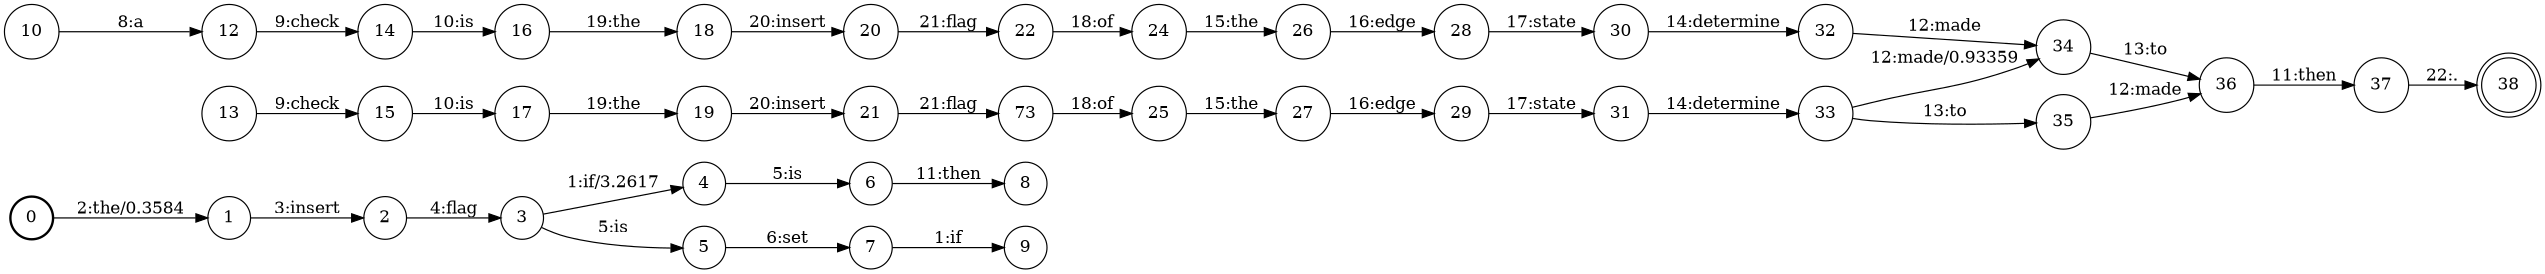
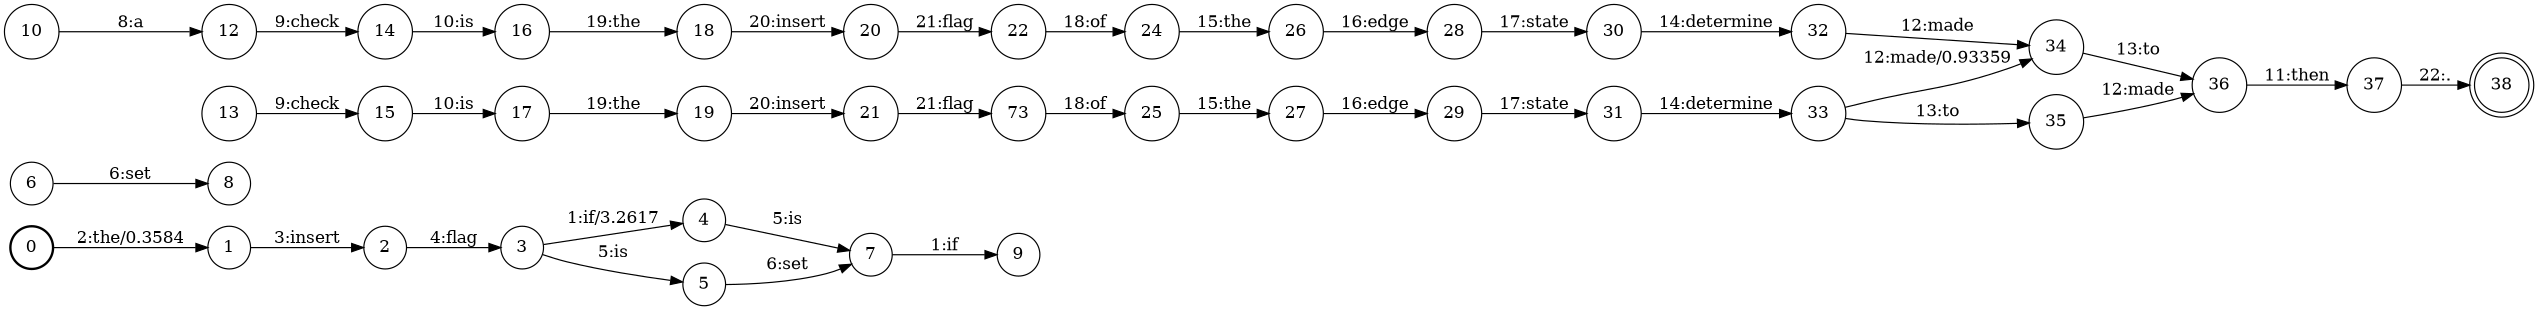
(948, 175) -> (130, 175)
(782, 184) -> (782, 236)
